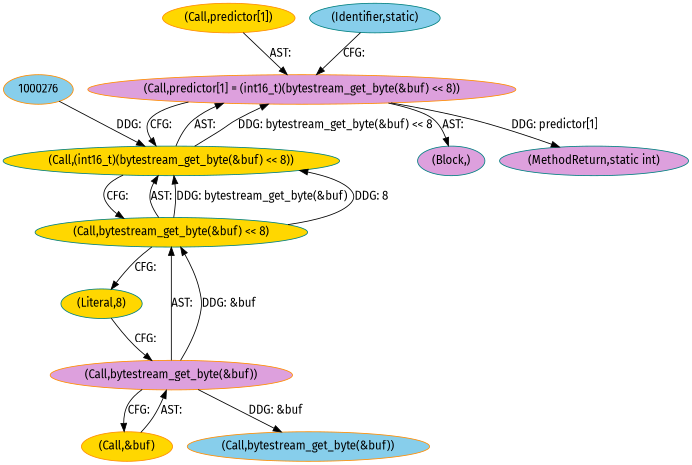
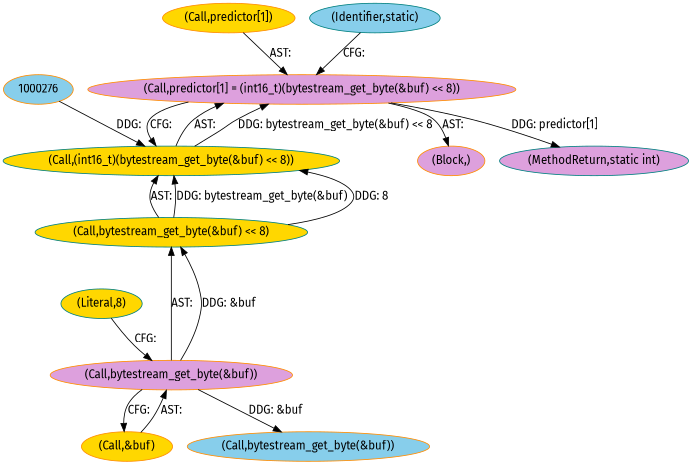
(451, 161) -> (451, 161)
(104, 192) -> none
(133, 264) -> none
